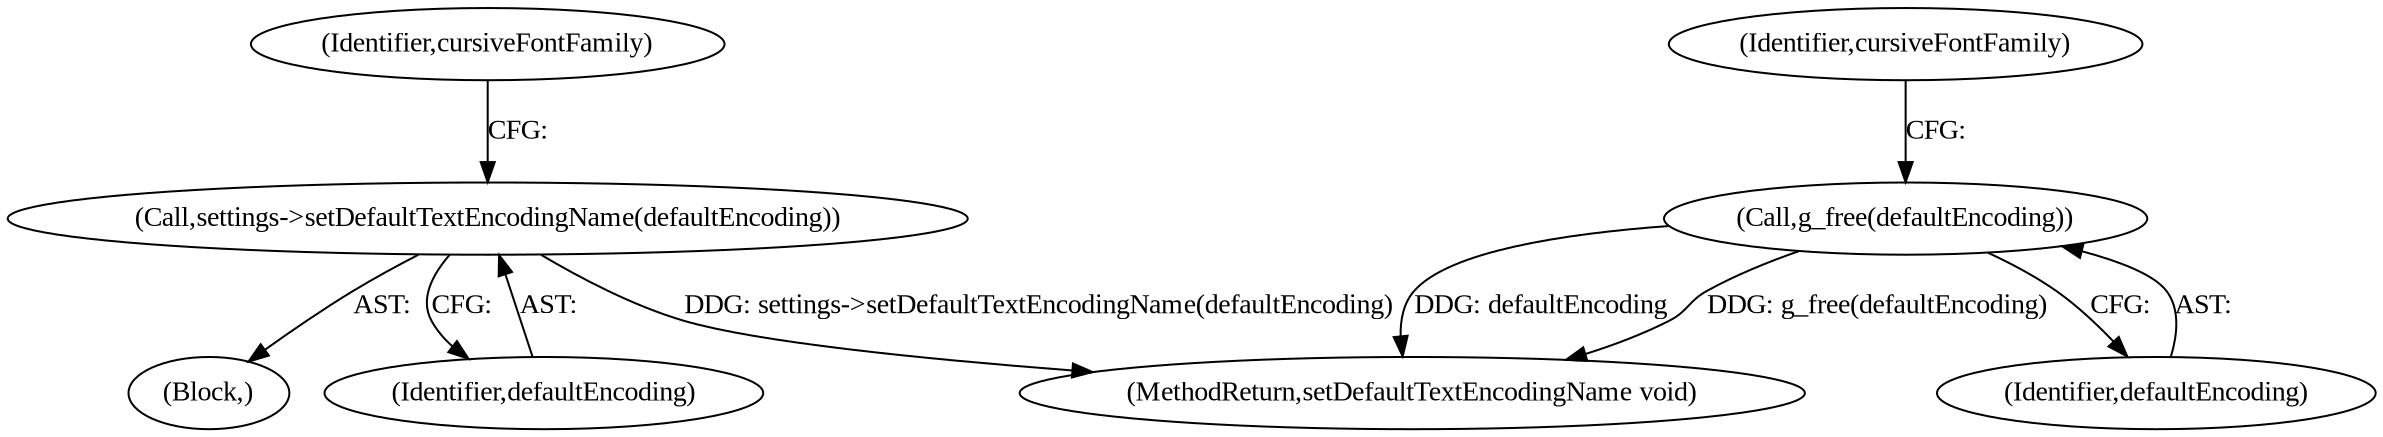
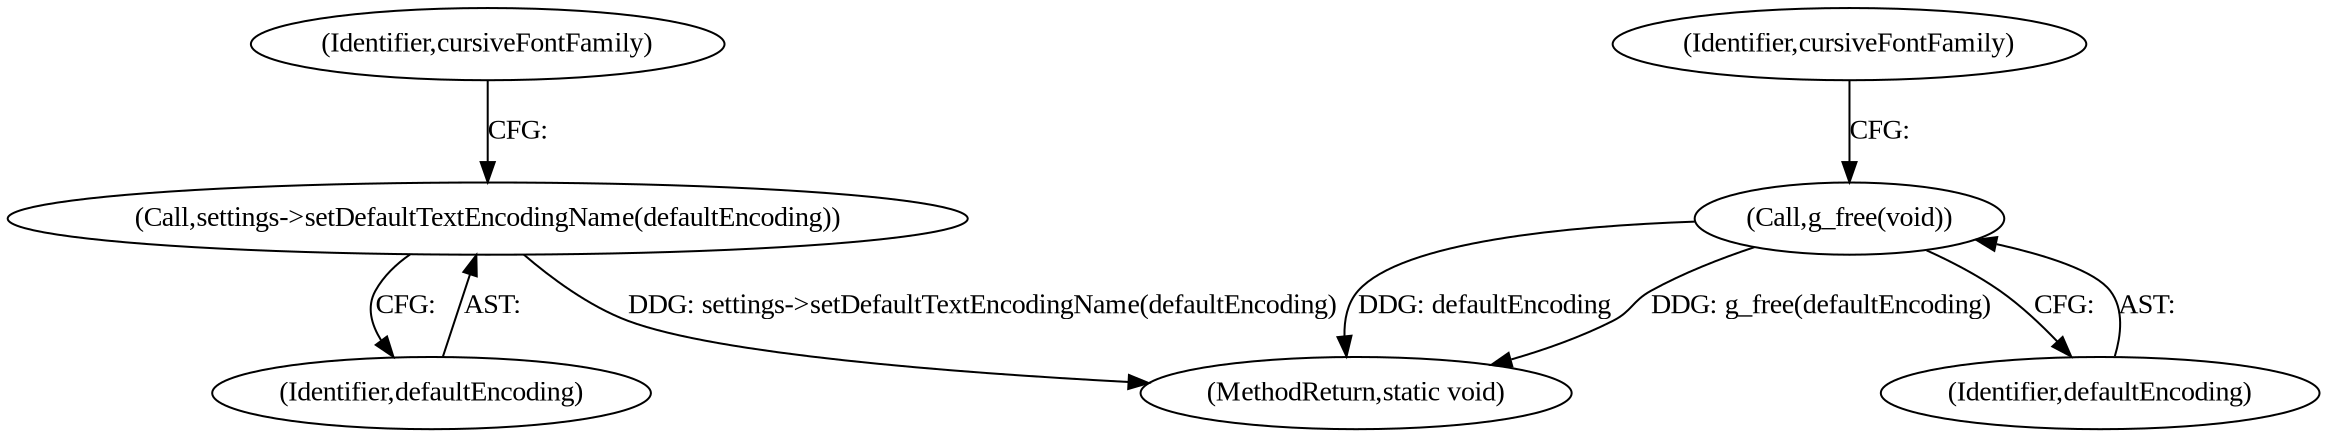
(1906, 219) -> (1849, 219)
(209, 393) -> none
(1412, 393) -> (1356, 393)
